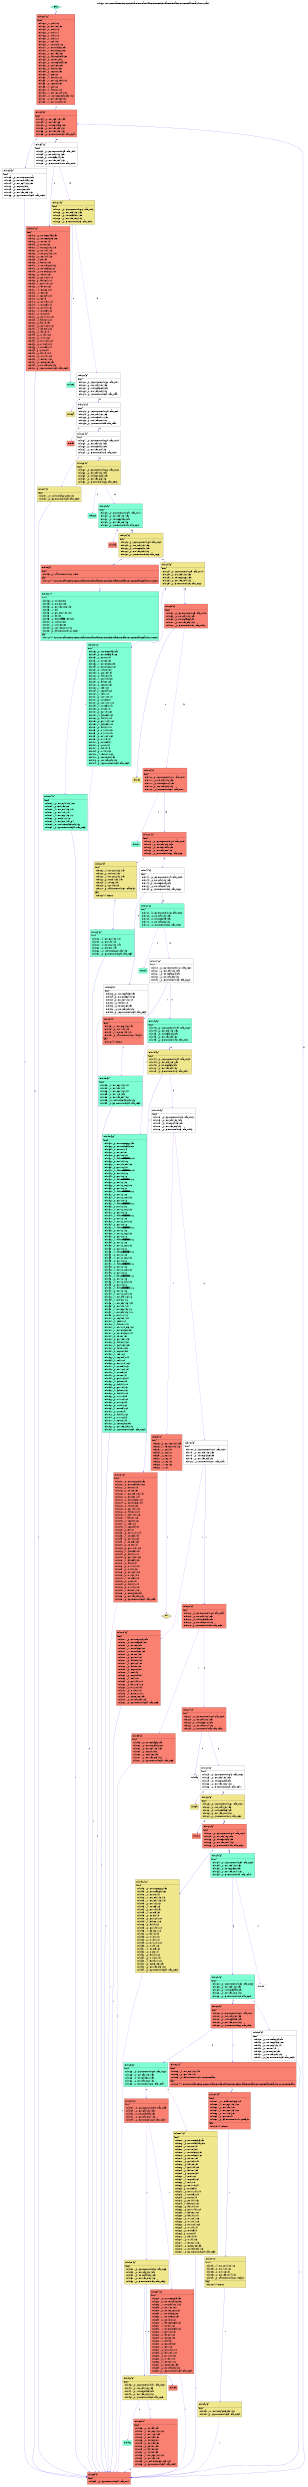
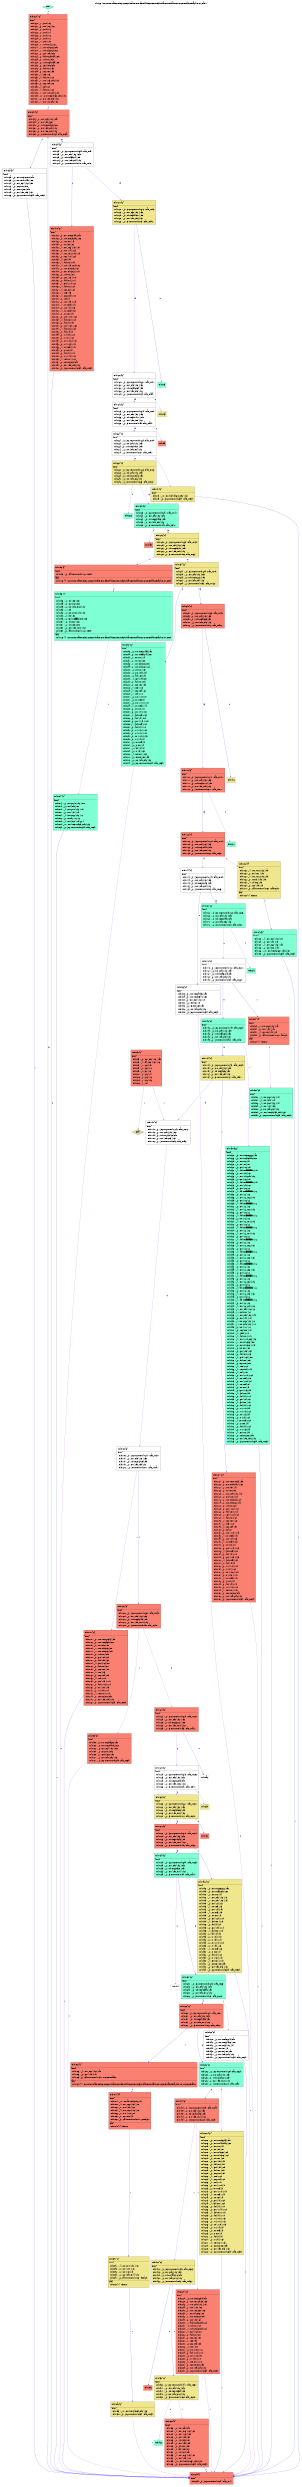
(56, 7) -> (48, 7)
(170, 1283) -> (158, 1103)
(166, 1616) -> (138, 1132)
